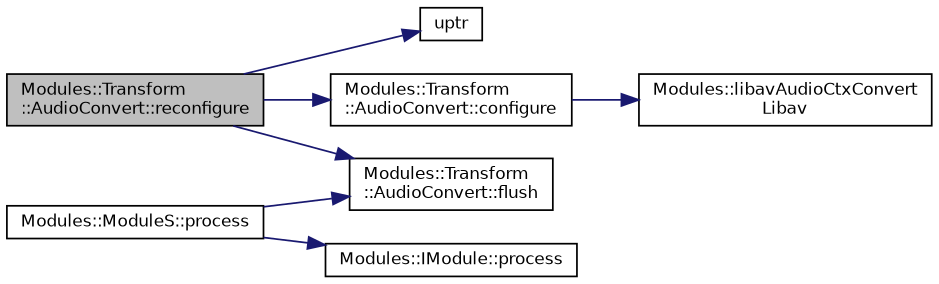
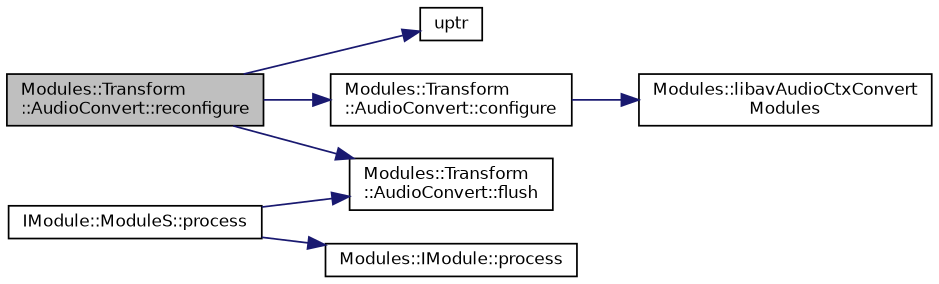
(785, 100) -> (785, 100)
(135, 222) -> (135, 222)
